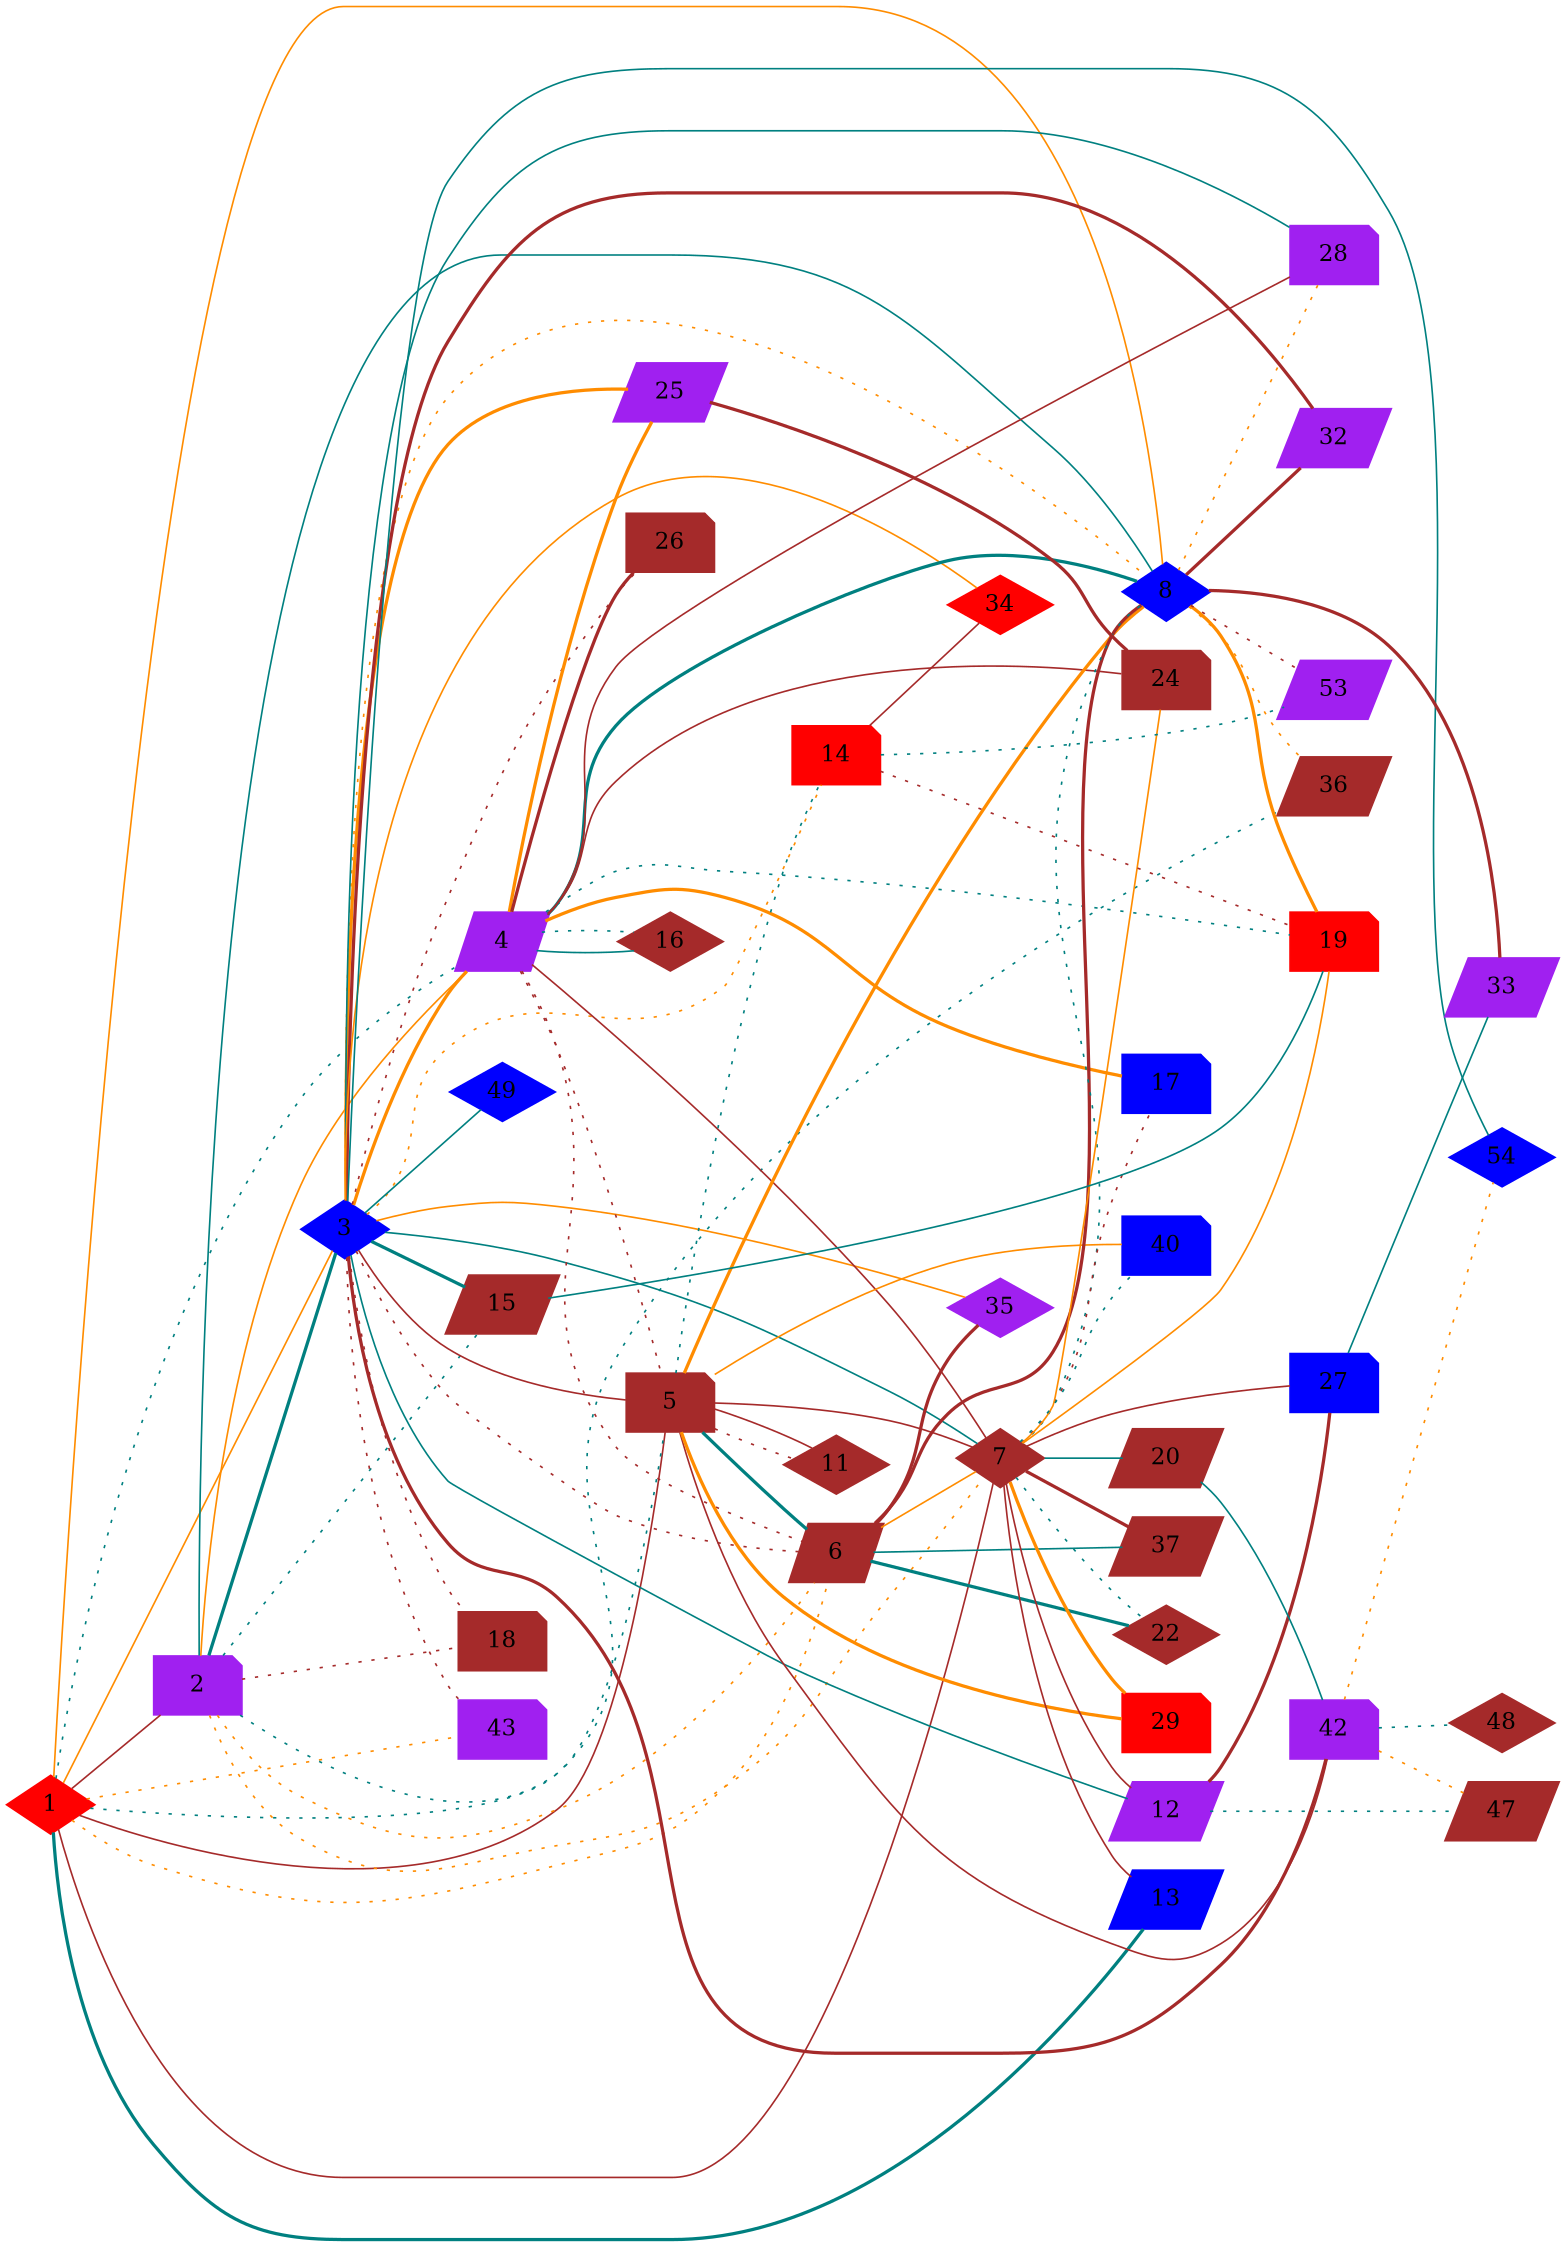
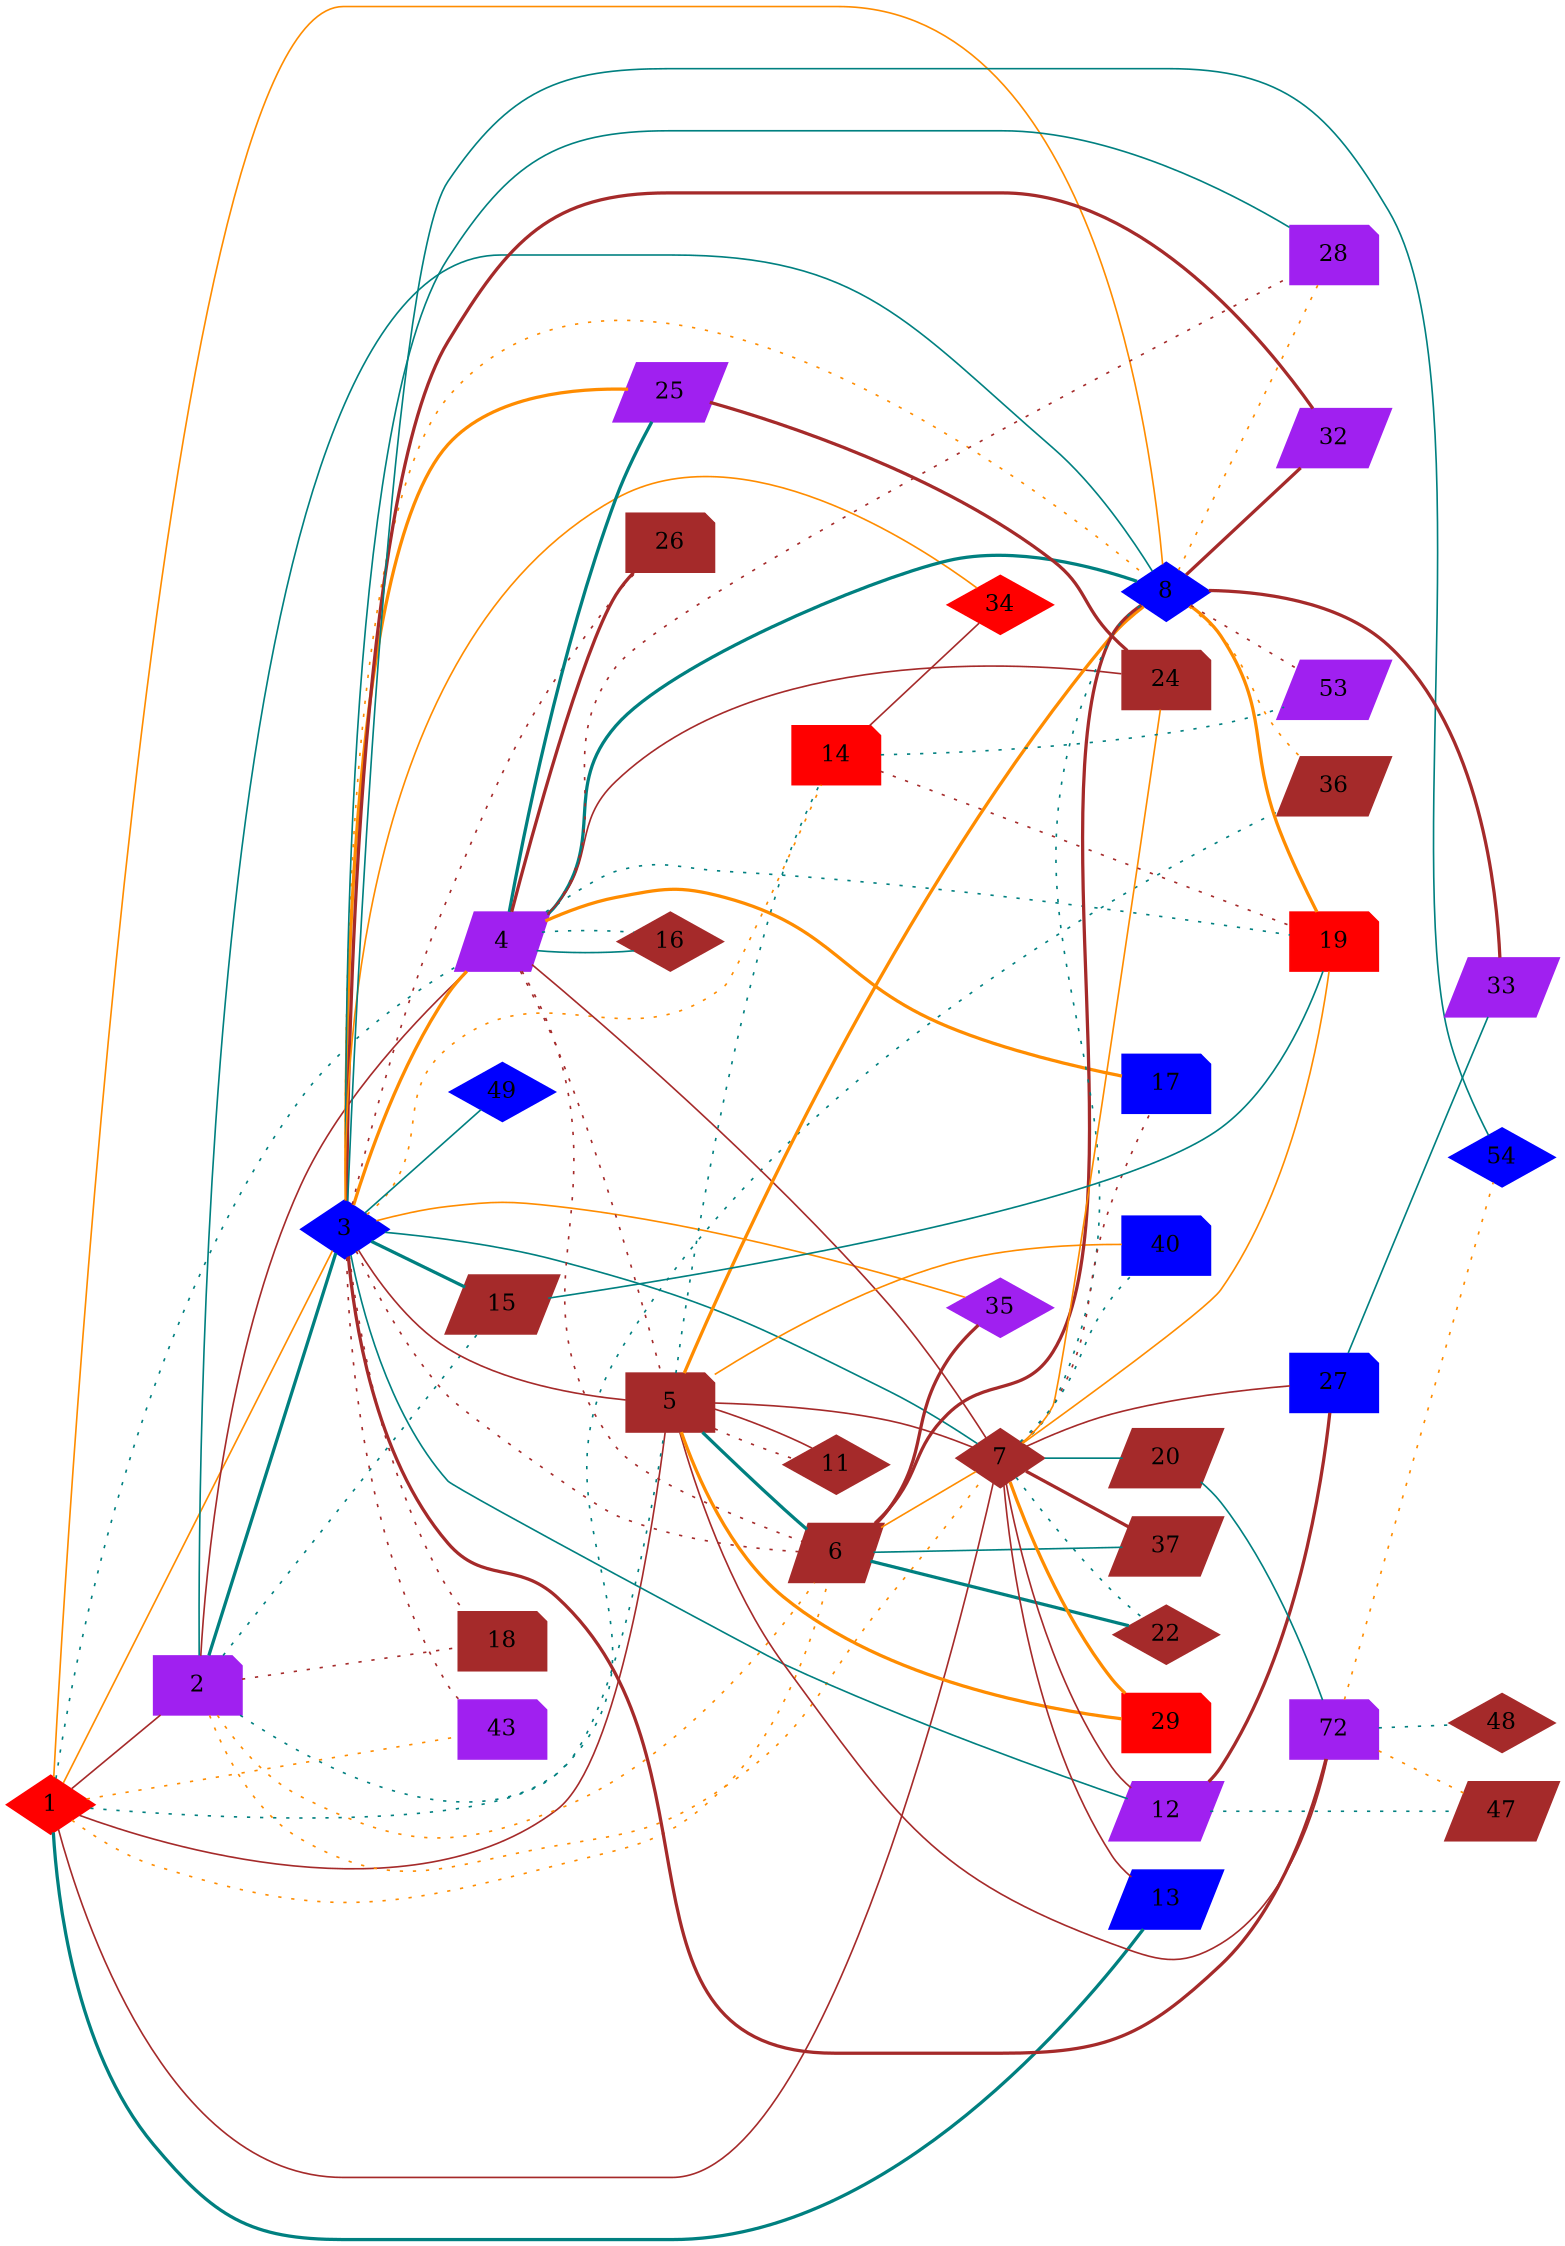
(831, 525) -> (831, 525)
(572, 637) -> (572, 637)
(264, 1284) -> (264, 1284)
(1334, 1730) -> (1334, 1730)
